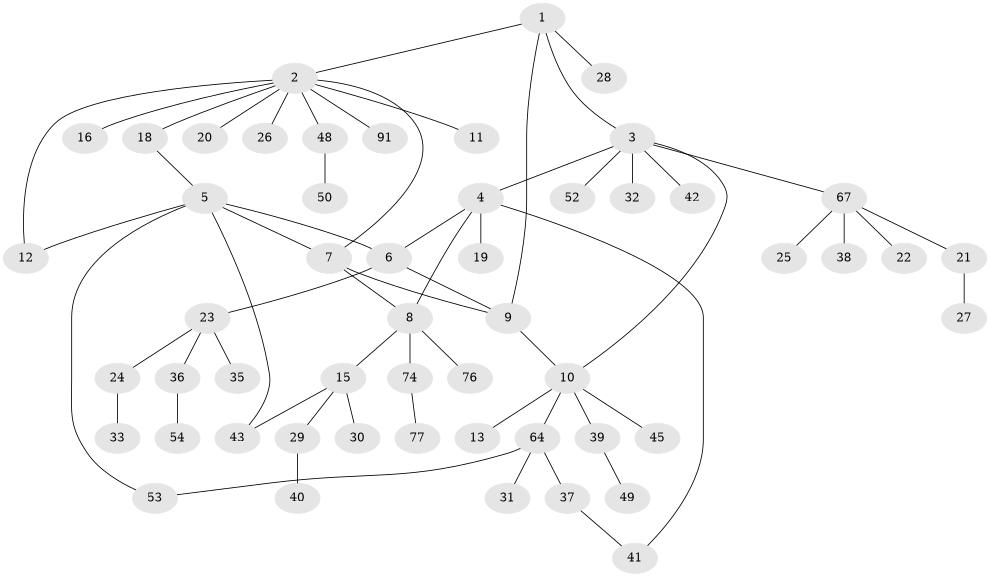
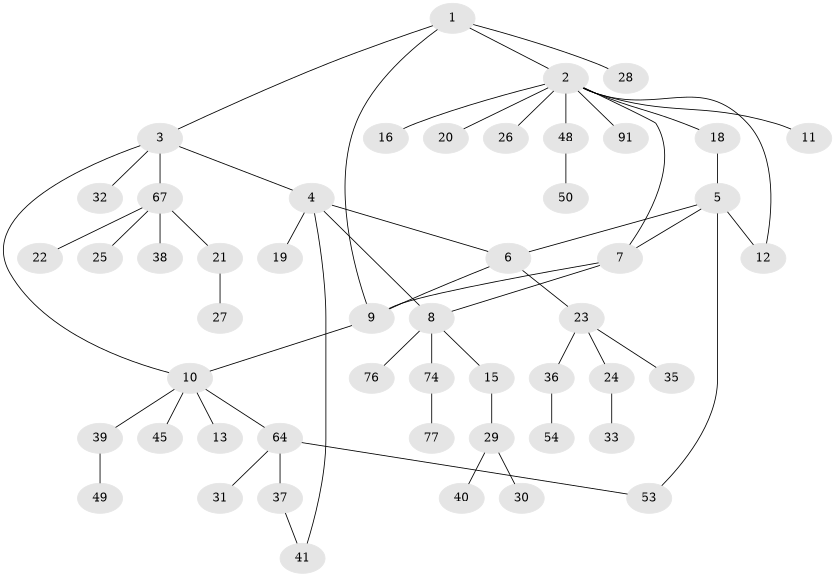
(572, 198) -> none
(692, 198) -> none
(350, 408) -> (507, 468)
(238, 438) -> none
